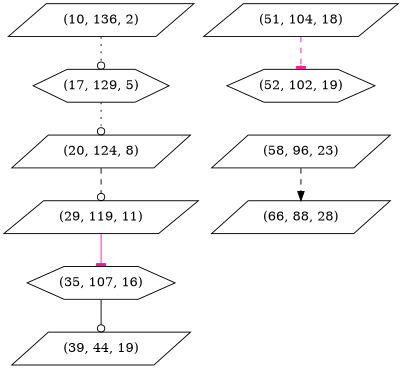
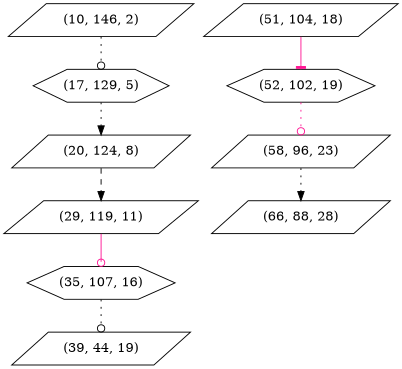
(101, 20) -> (101, 20)
(301, 51) -> (301, 51)
(101, 114) -> (101, 114)
none -> (301, 115)
(301, 180) -> (301, 180)
(101, 181) -> (101, 181)
(101, 248) -> (101, 248)
(101, 312) -> (101, 312)
